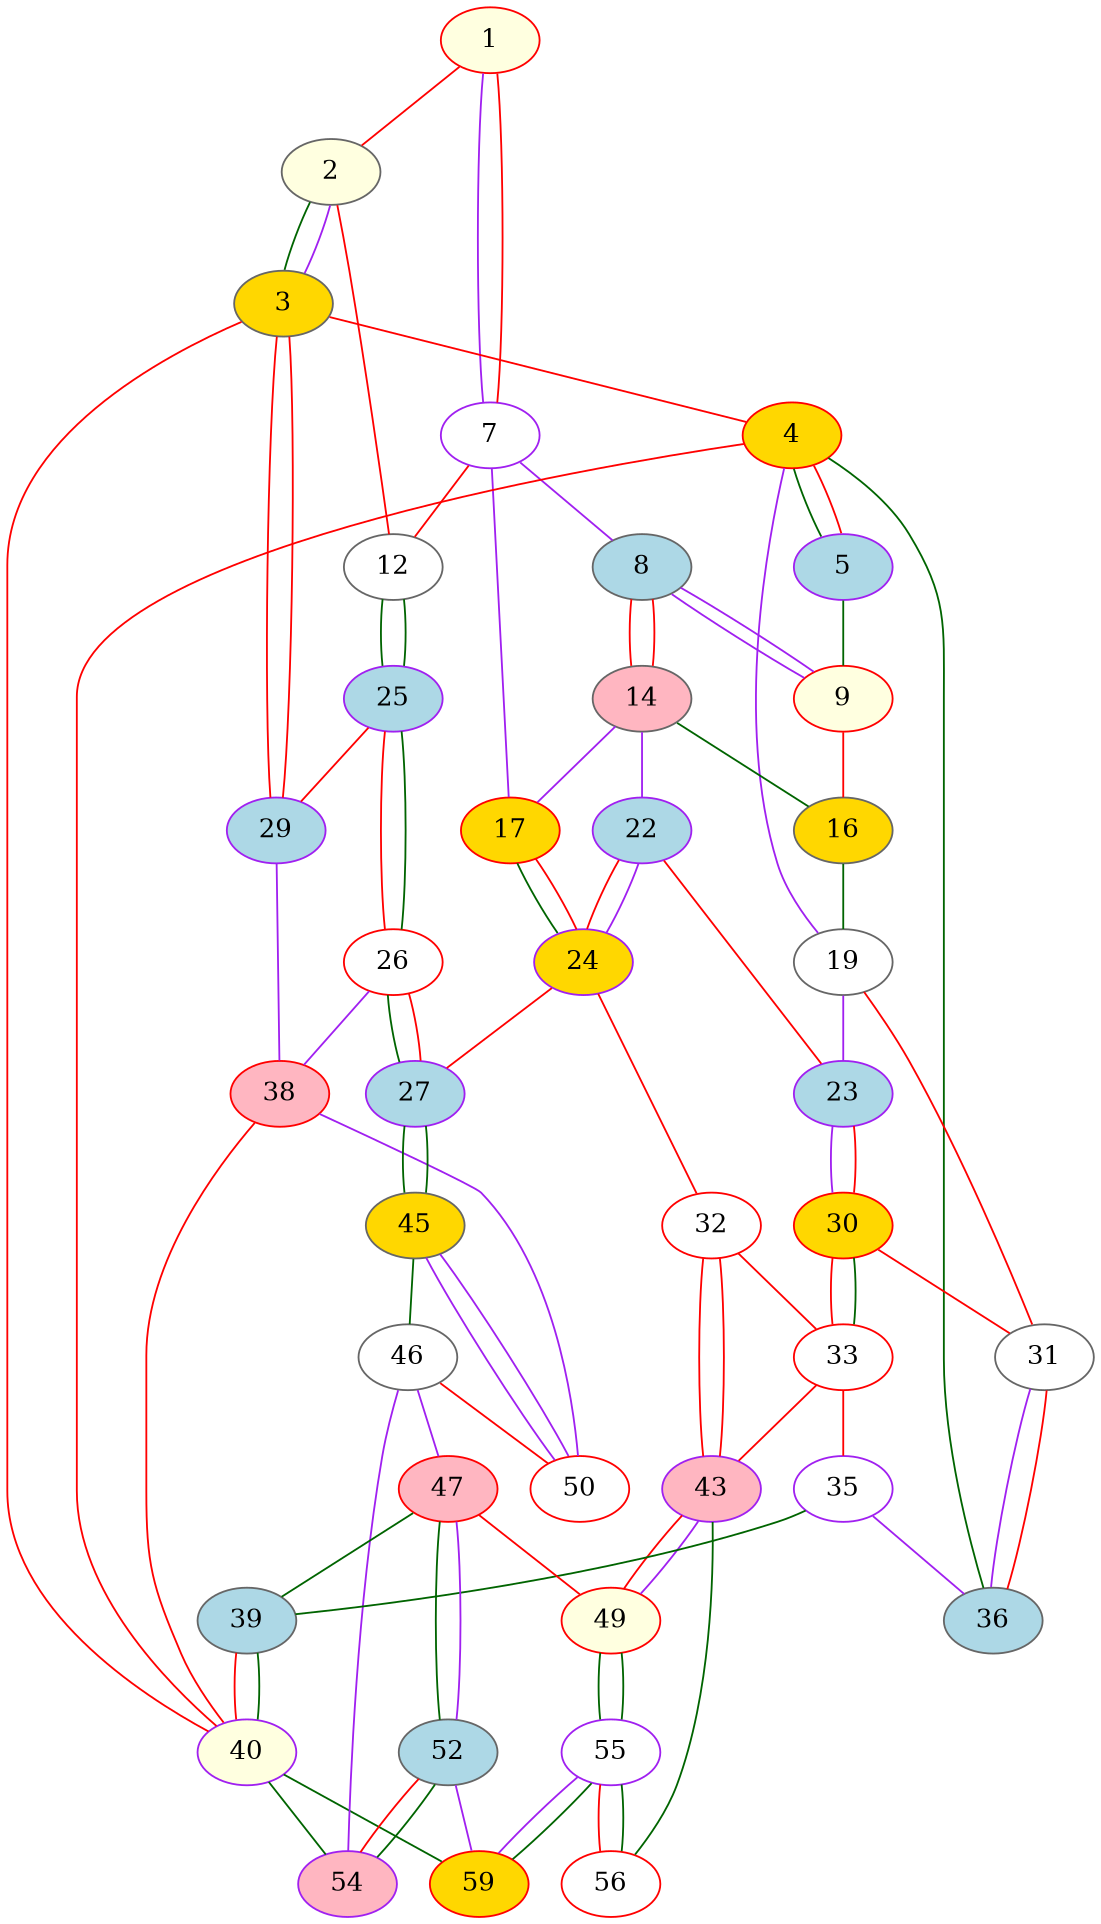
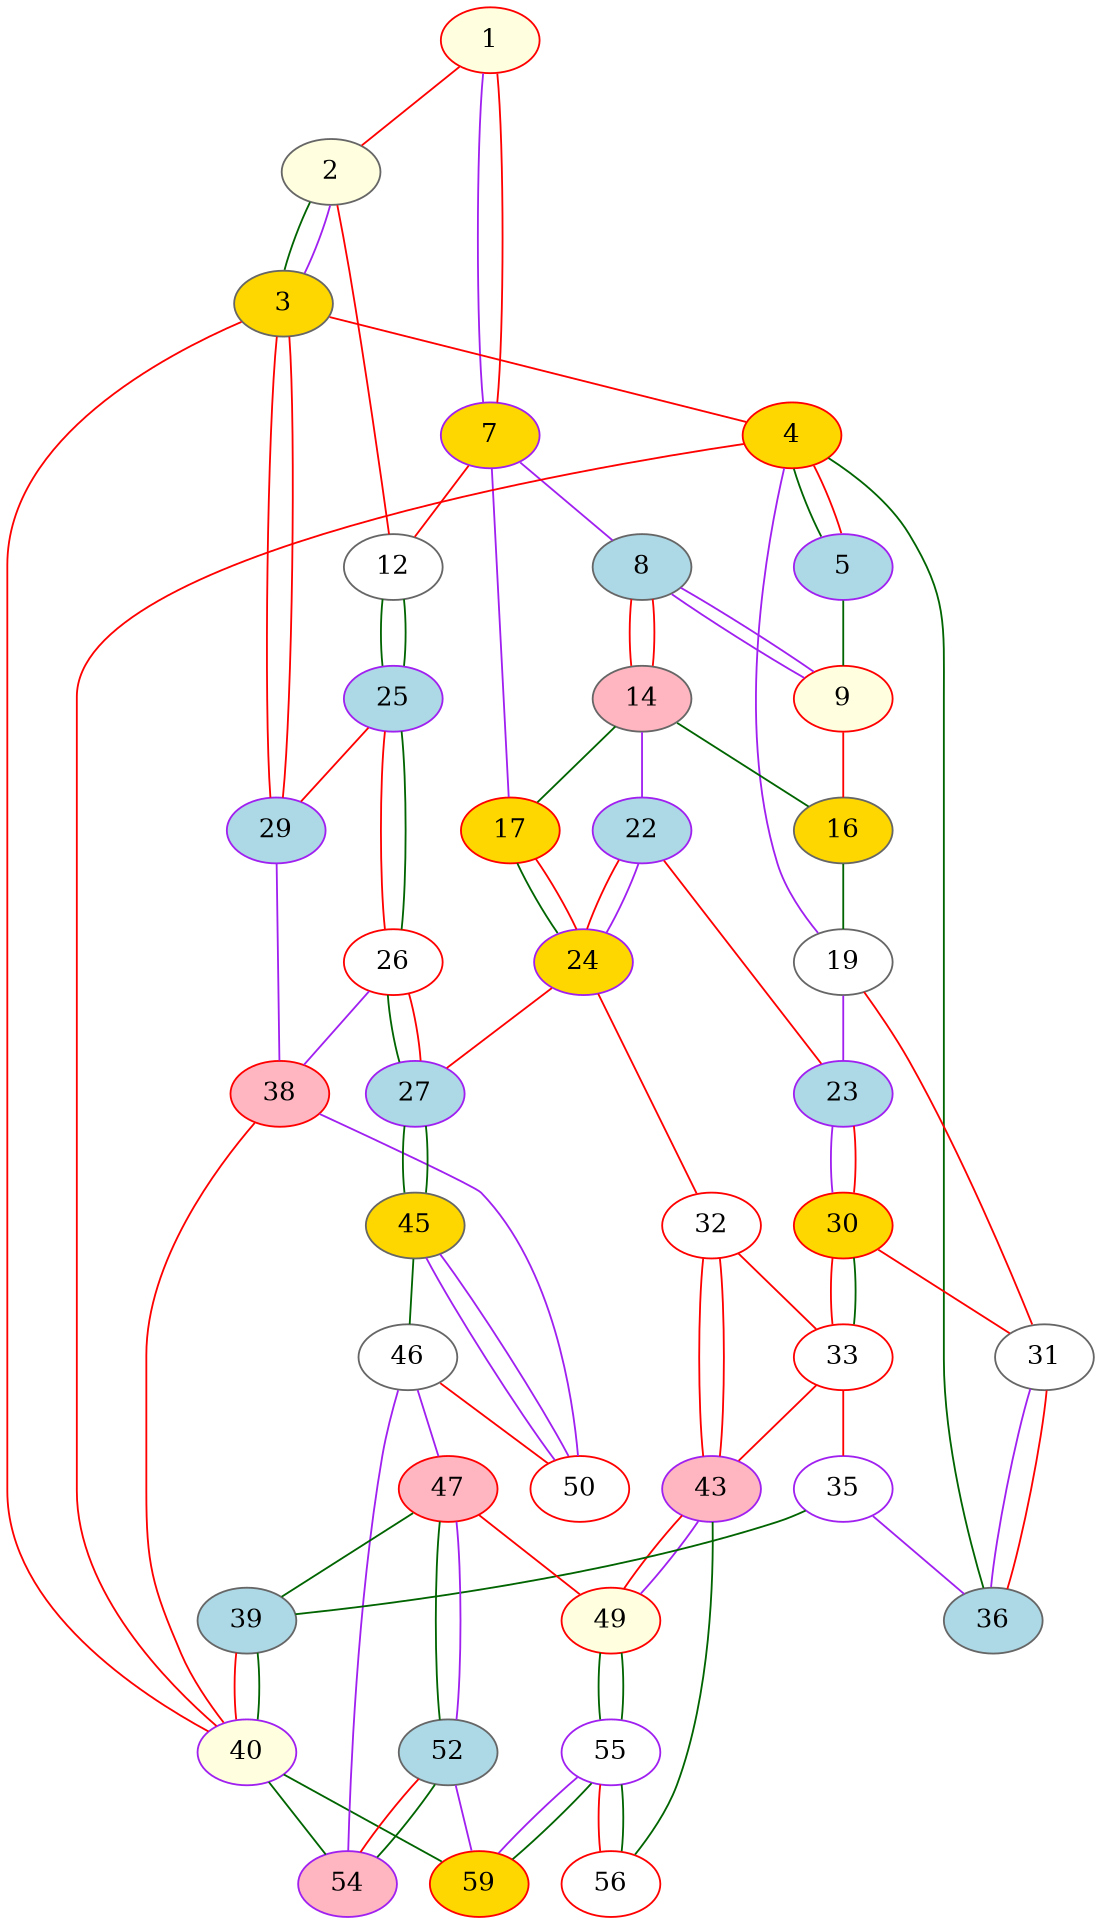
(490, 435) -> (490, 435)
(576, 764) -> (576, 764)
